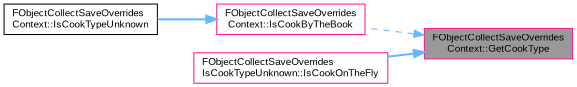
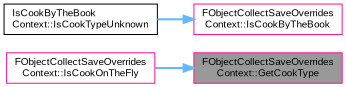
(81, 19) -> (81, 19)
(389, 31) -> none
(291, 68) -> (81, 68)
